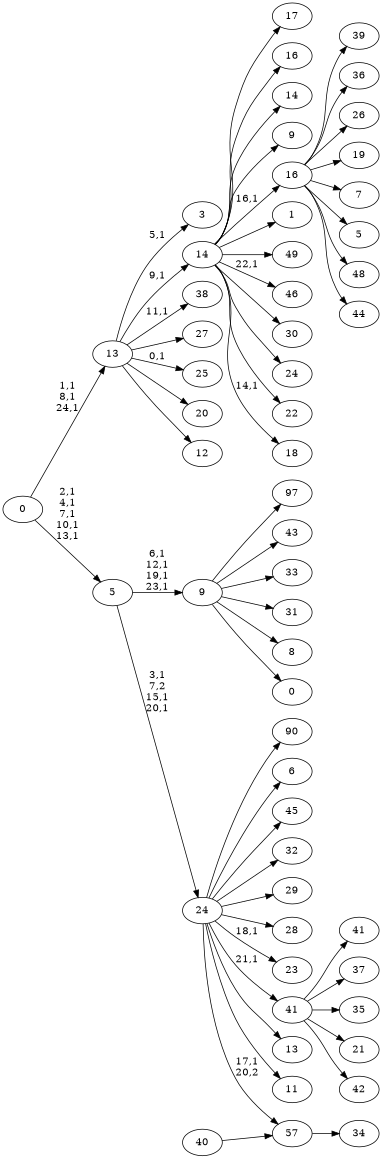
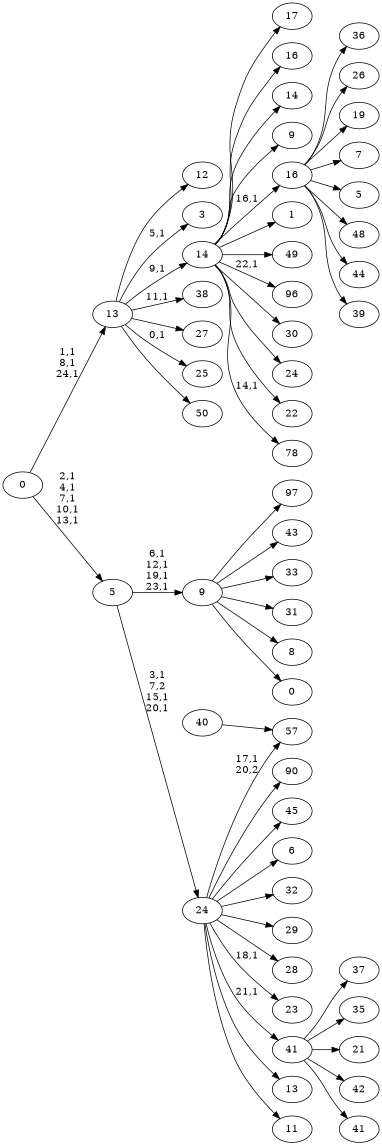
(292, 294) -> (292, 294)
(202, 414) -> (202, 414)
(292, 453) -> (292, 453)
(359, 1134) -> none
